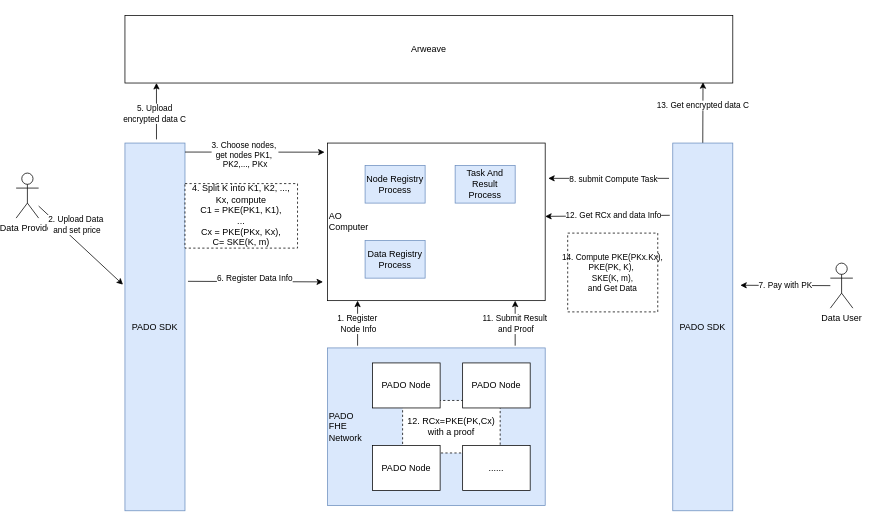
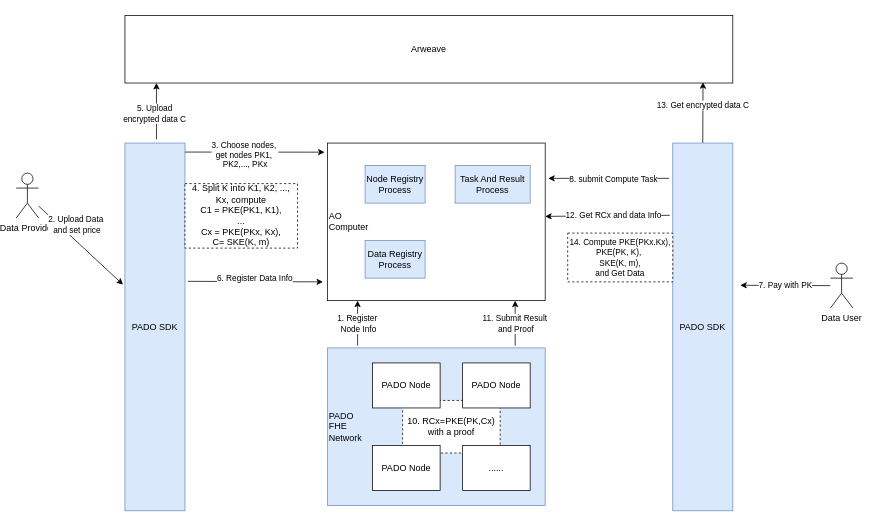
(485, 184) -> (492, 184)
(612, 272) -> (620, 257)
(451, 426) -> (451, 426)
